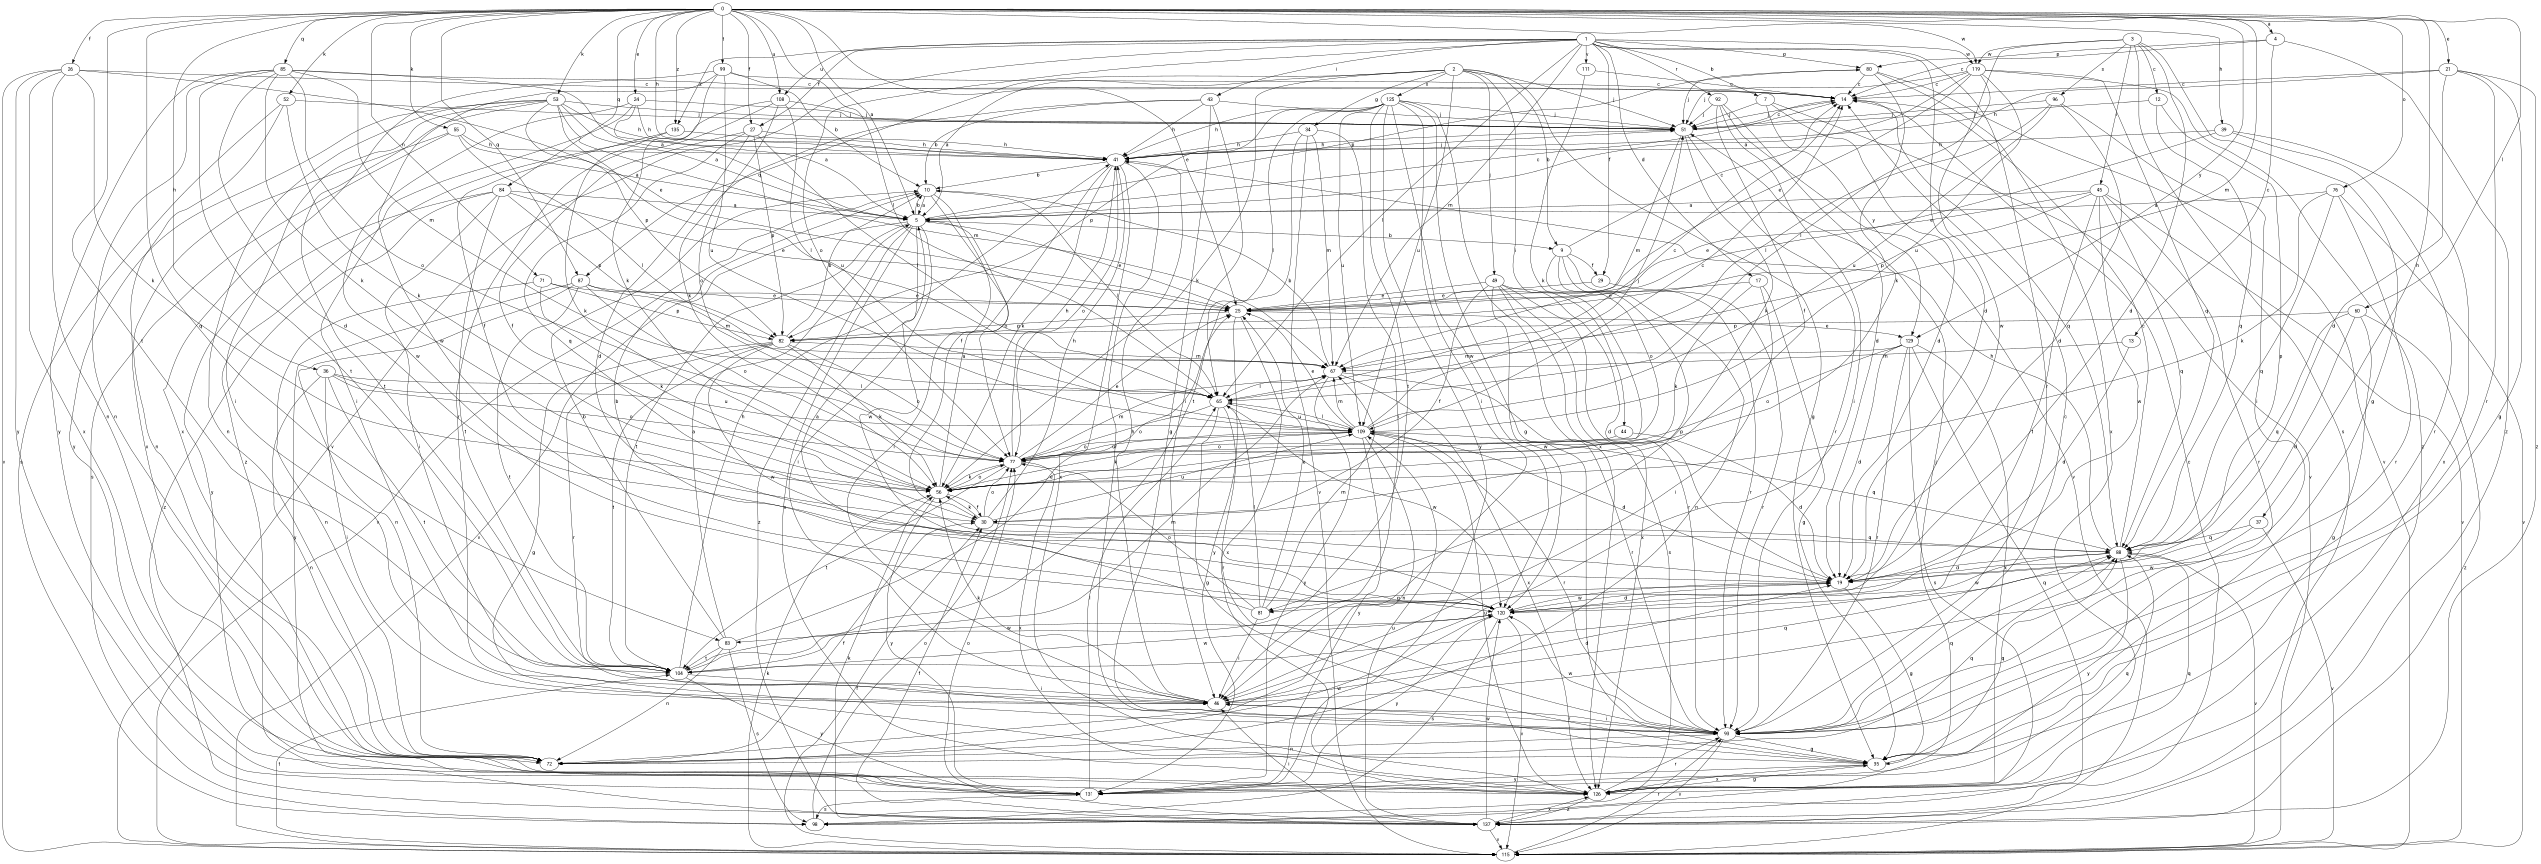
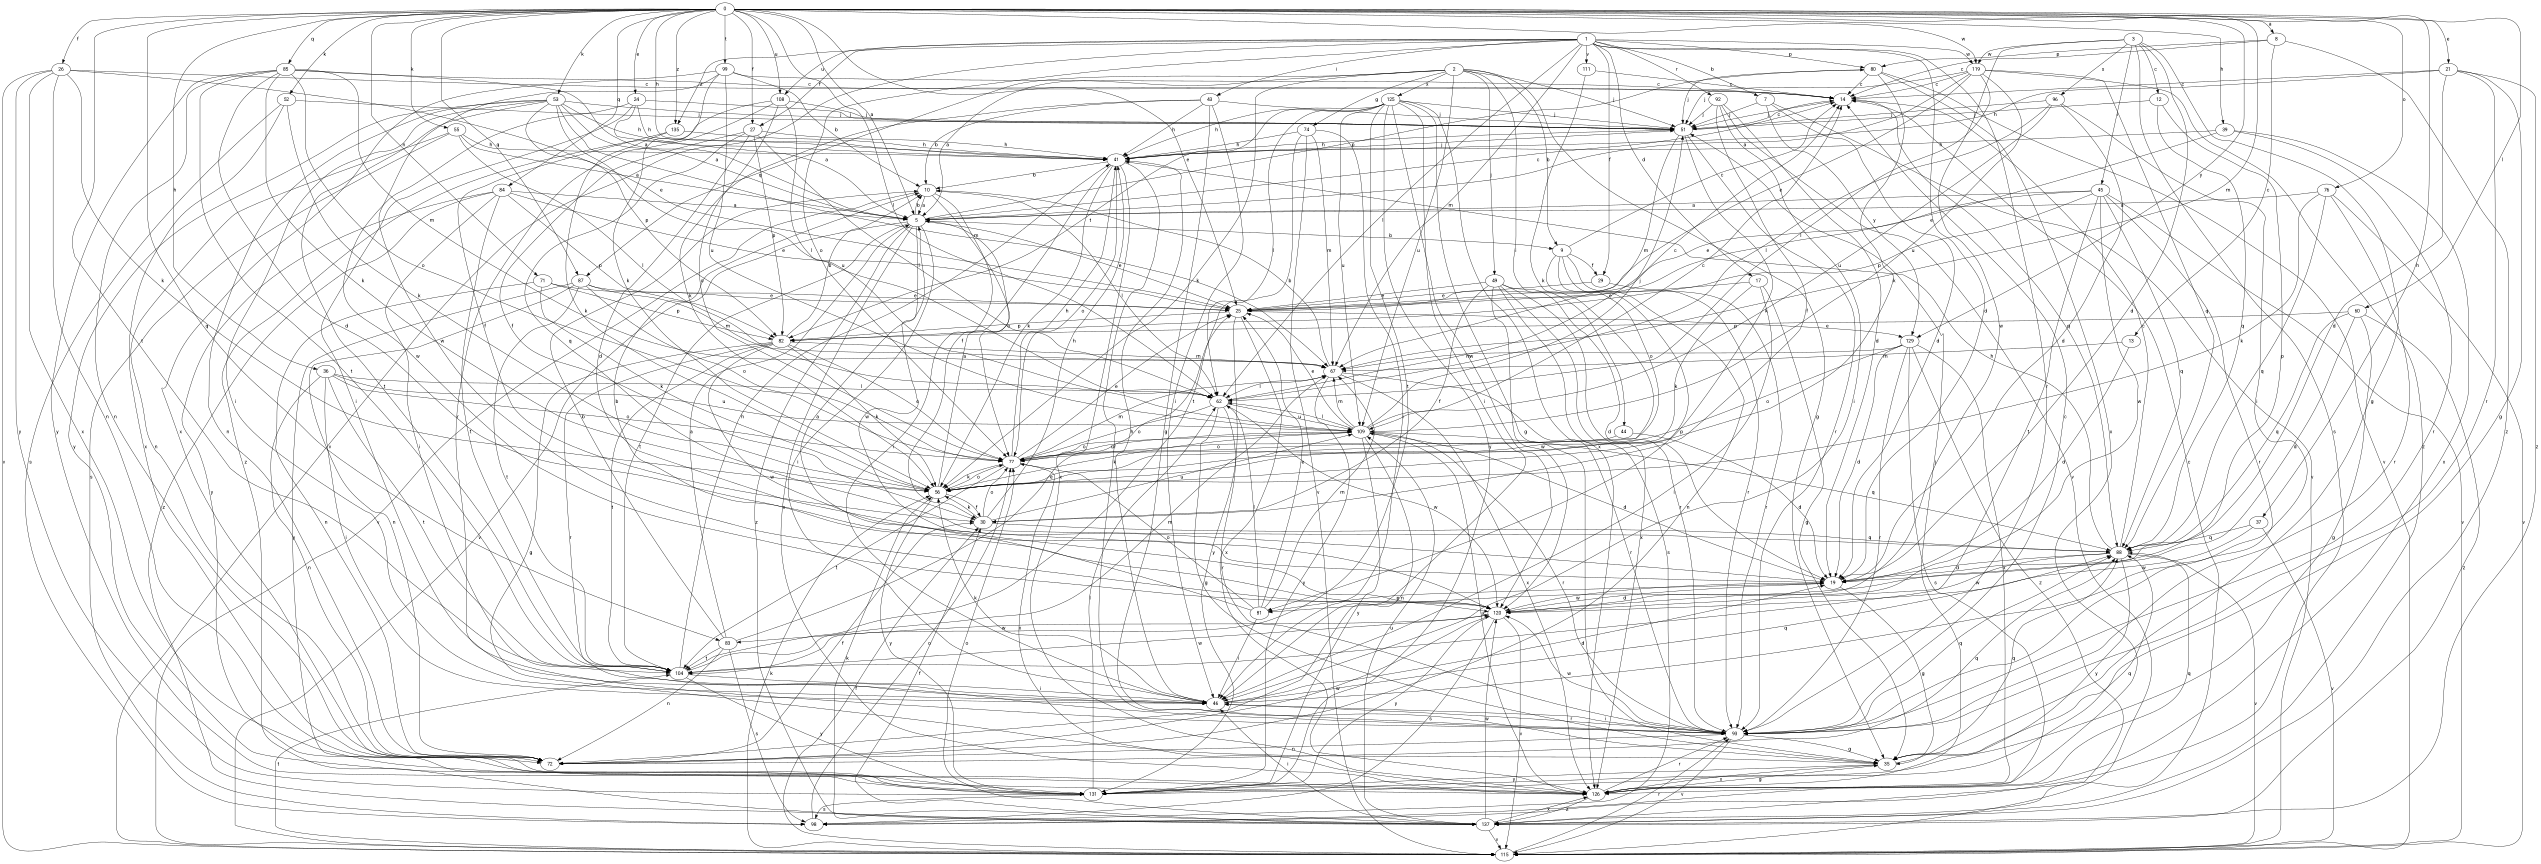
(2275, 39) -> (2276, 39)
(1308, 130) -> (1307, 130)
(1092, 220) -> (1090, 220)
(1219, 402) -> (1219, 402)
(2045, 583) -> (2040, 583)
